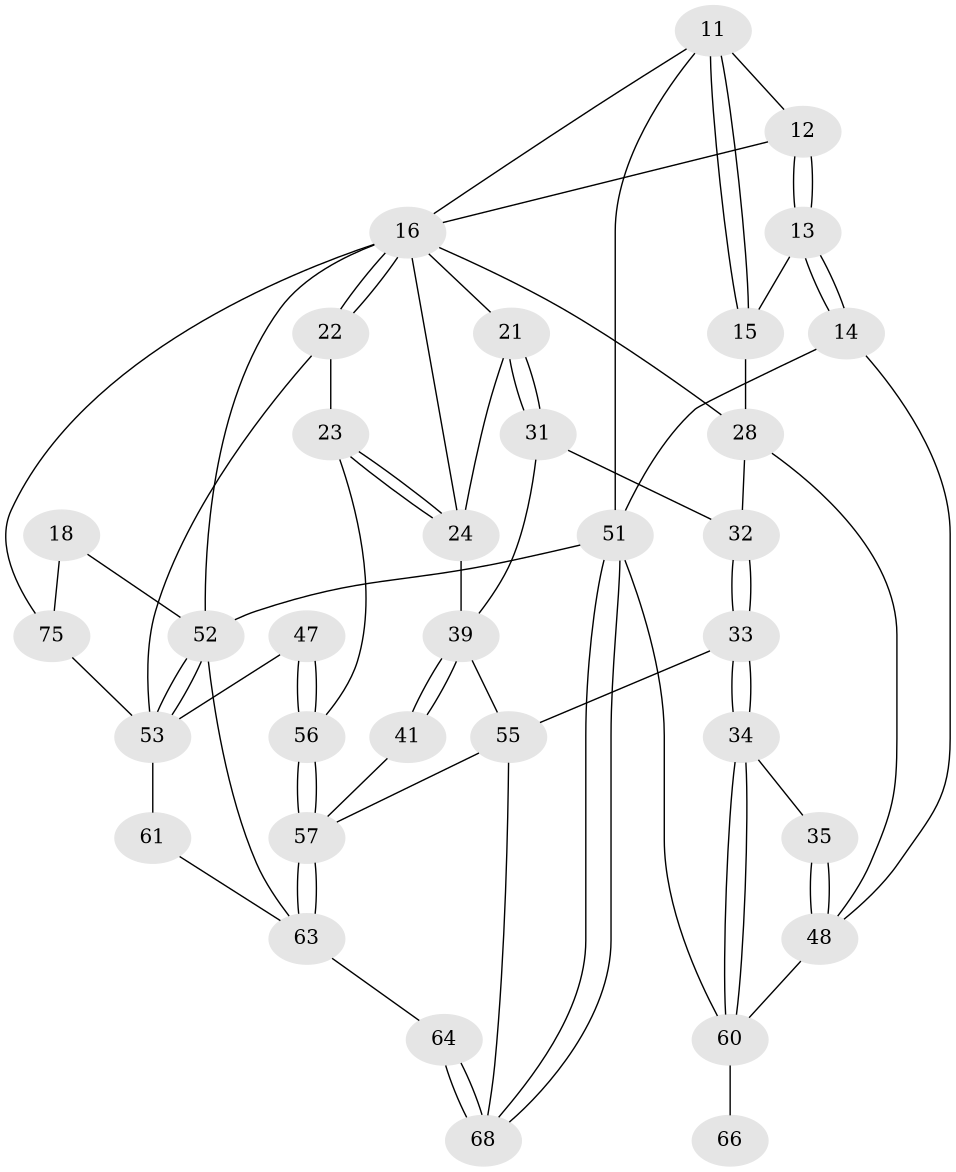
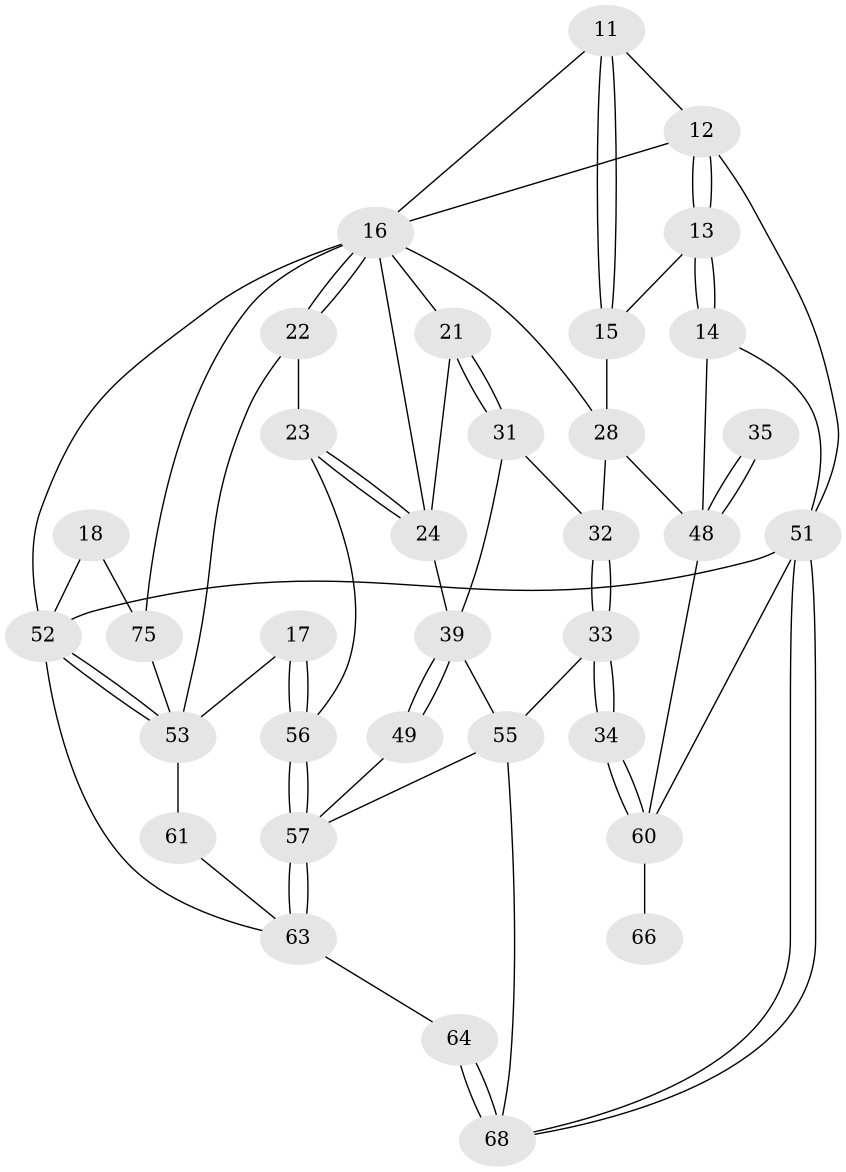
(615, 271) -> (812, 325)
(307, 636) -> (298, 636)
(408, 737) -> (405, 737)
(781, 788) -> none
